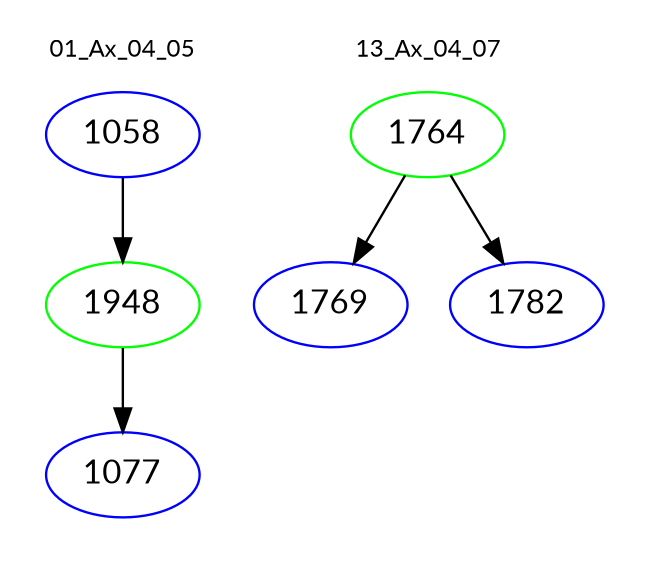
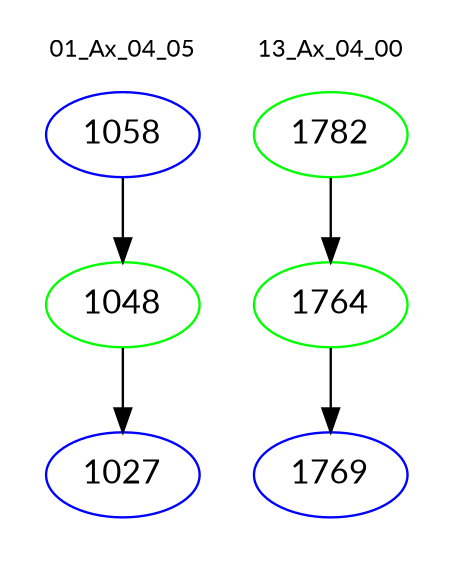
(429, 51) -> (331, 51)
(471, 209) -> (331, 208)
(123, 305) -> (123, 305)
(527, 305) -> (331, 135)
(123, 475) -> (123, 475)
